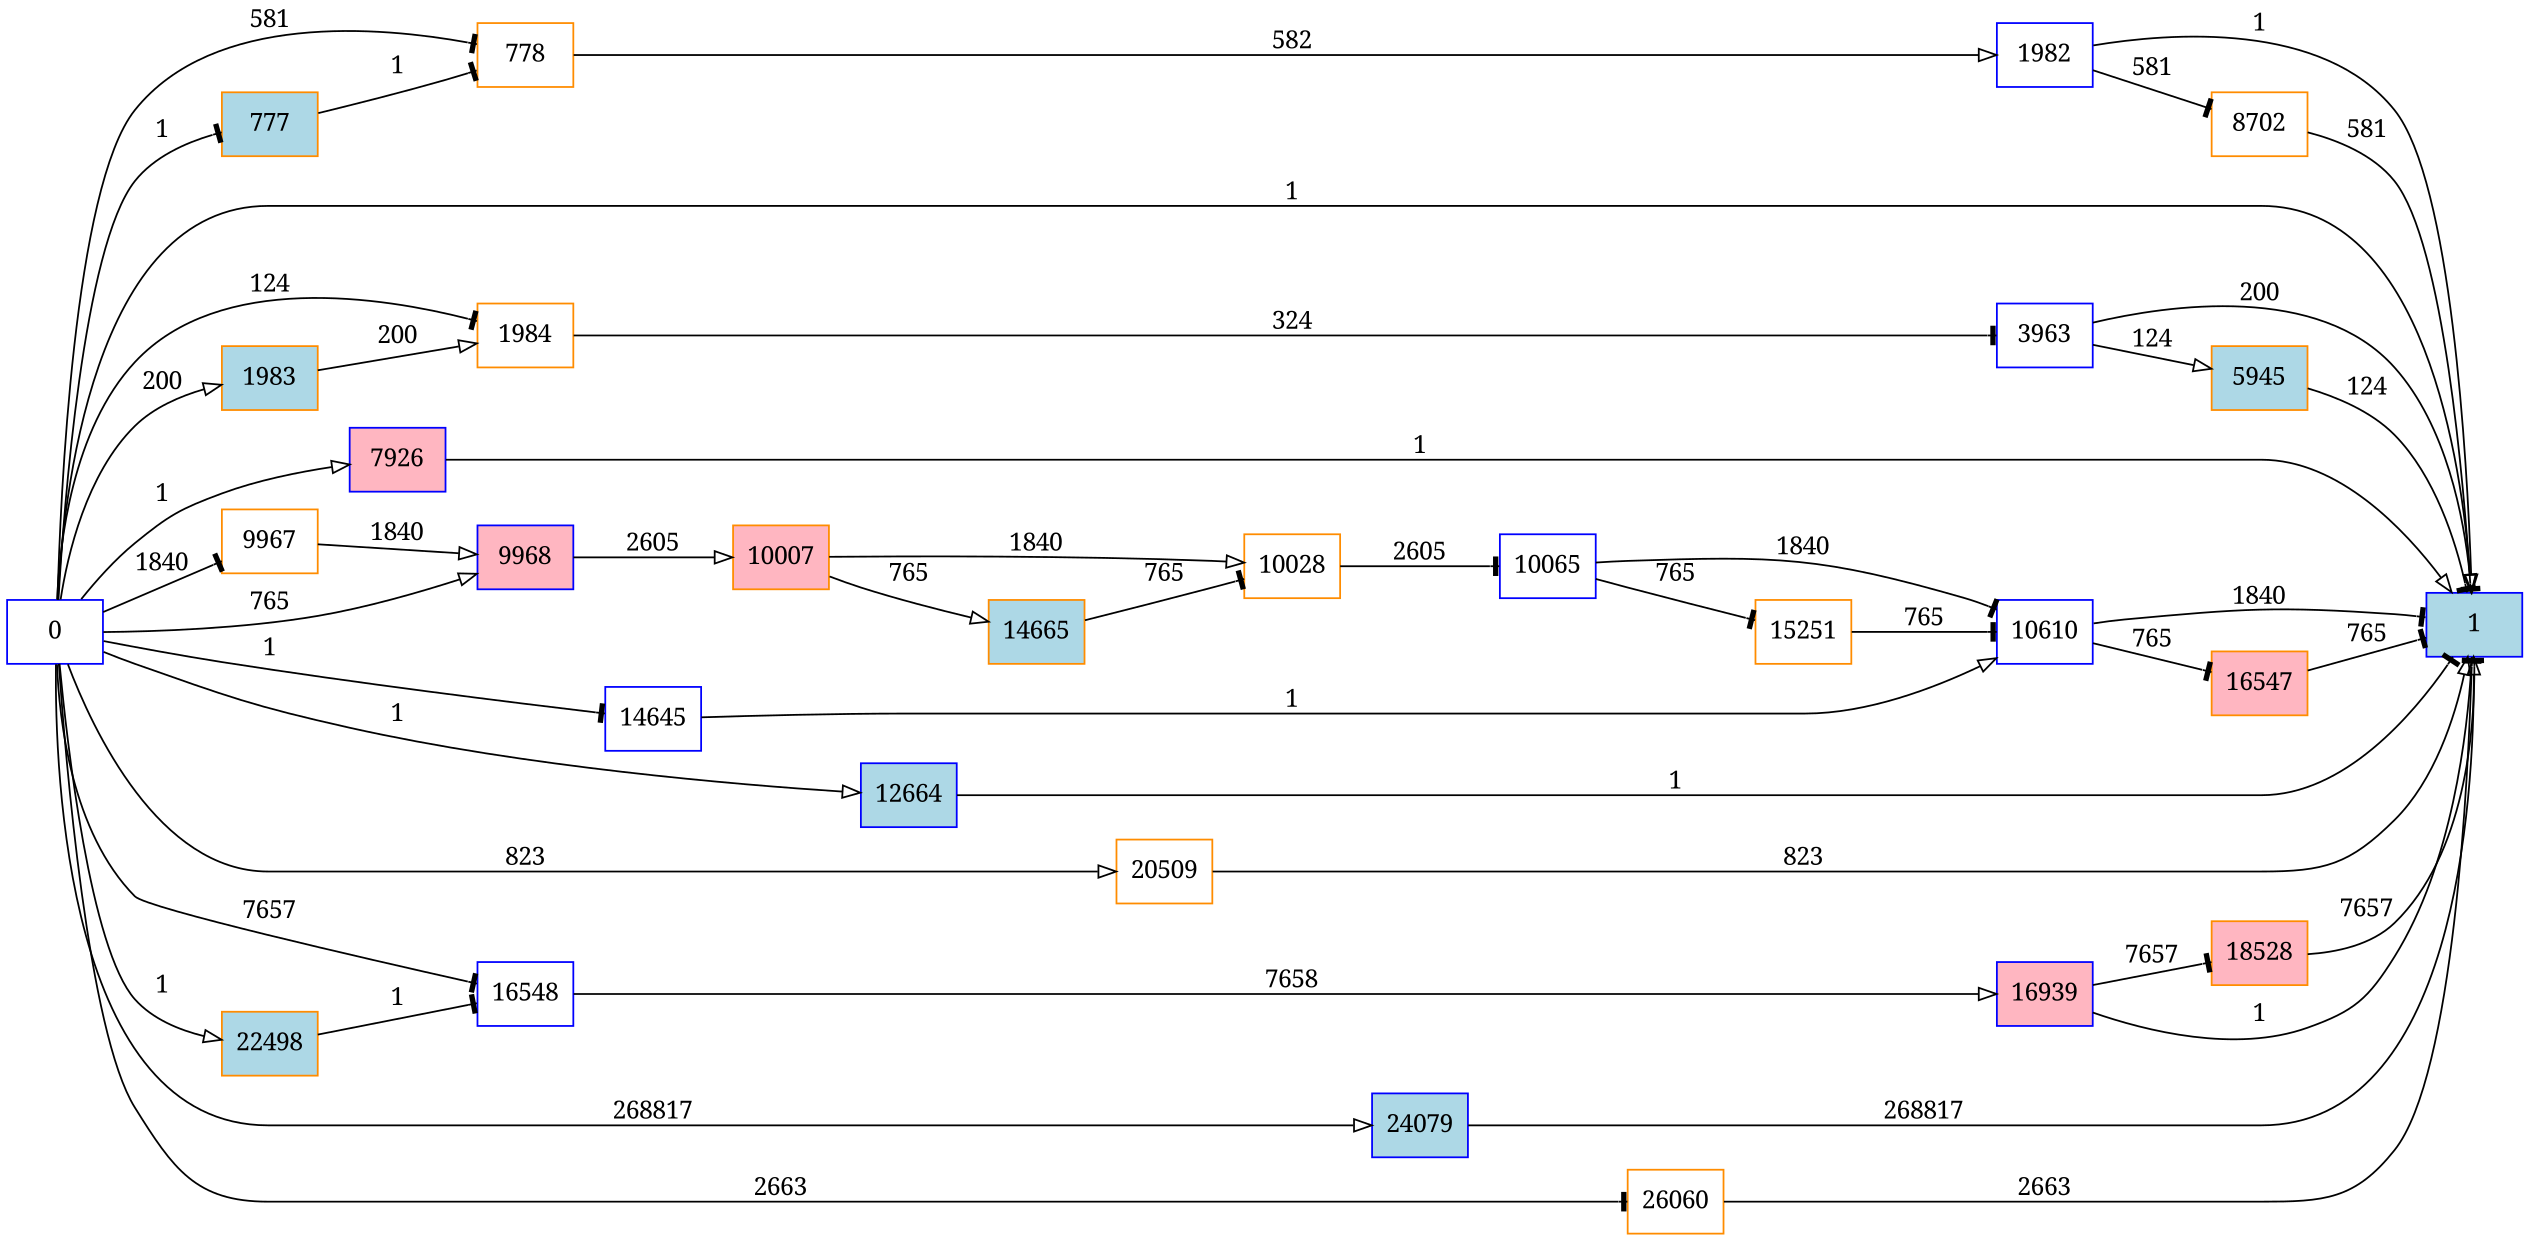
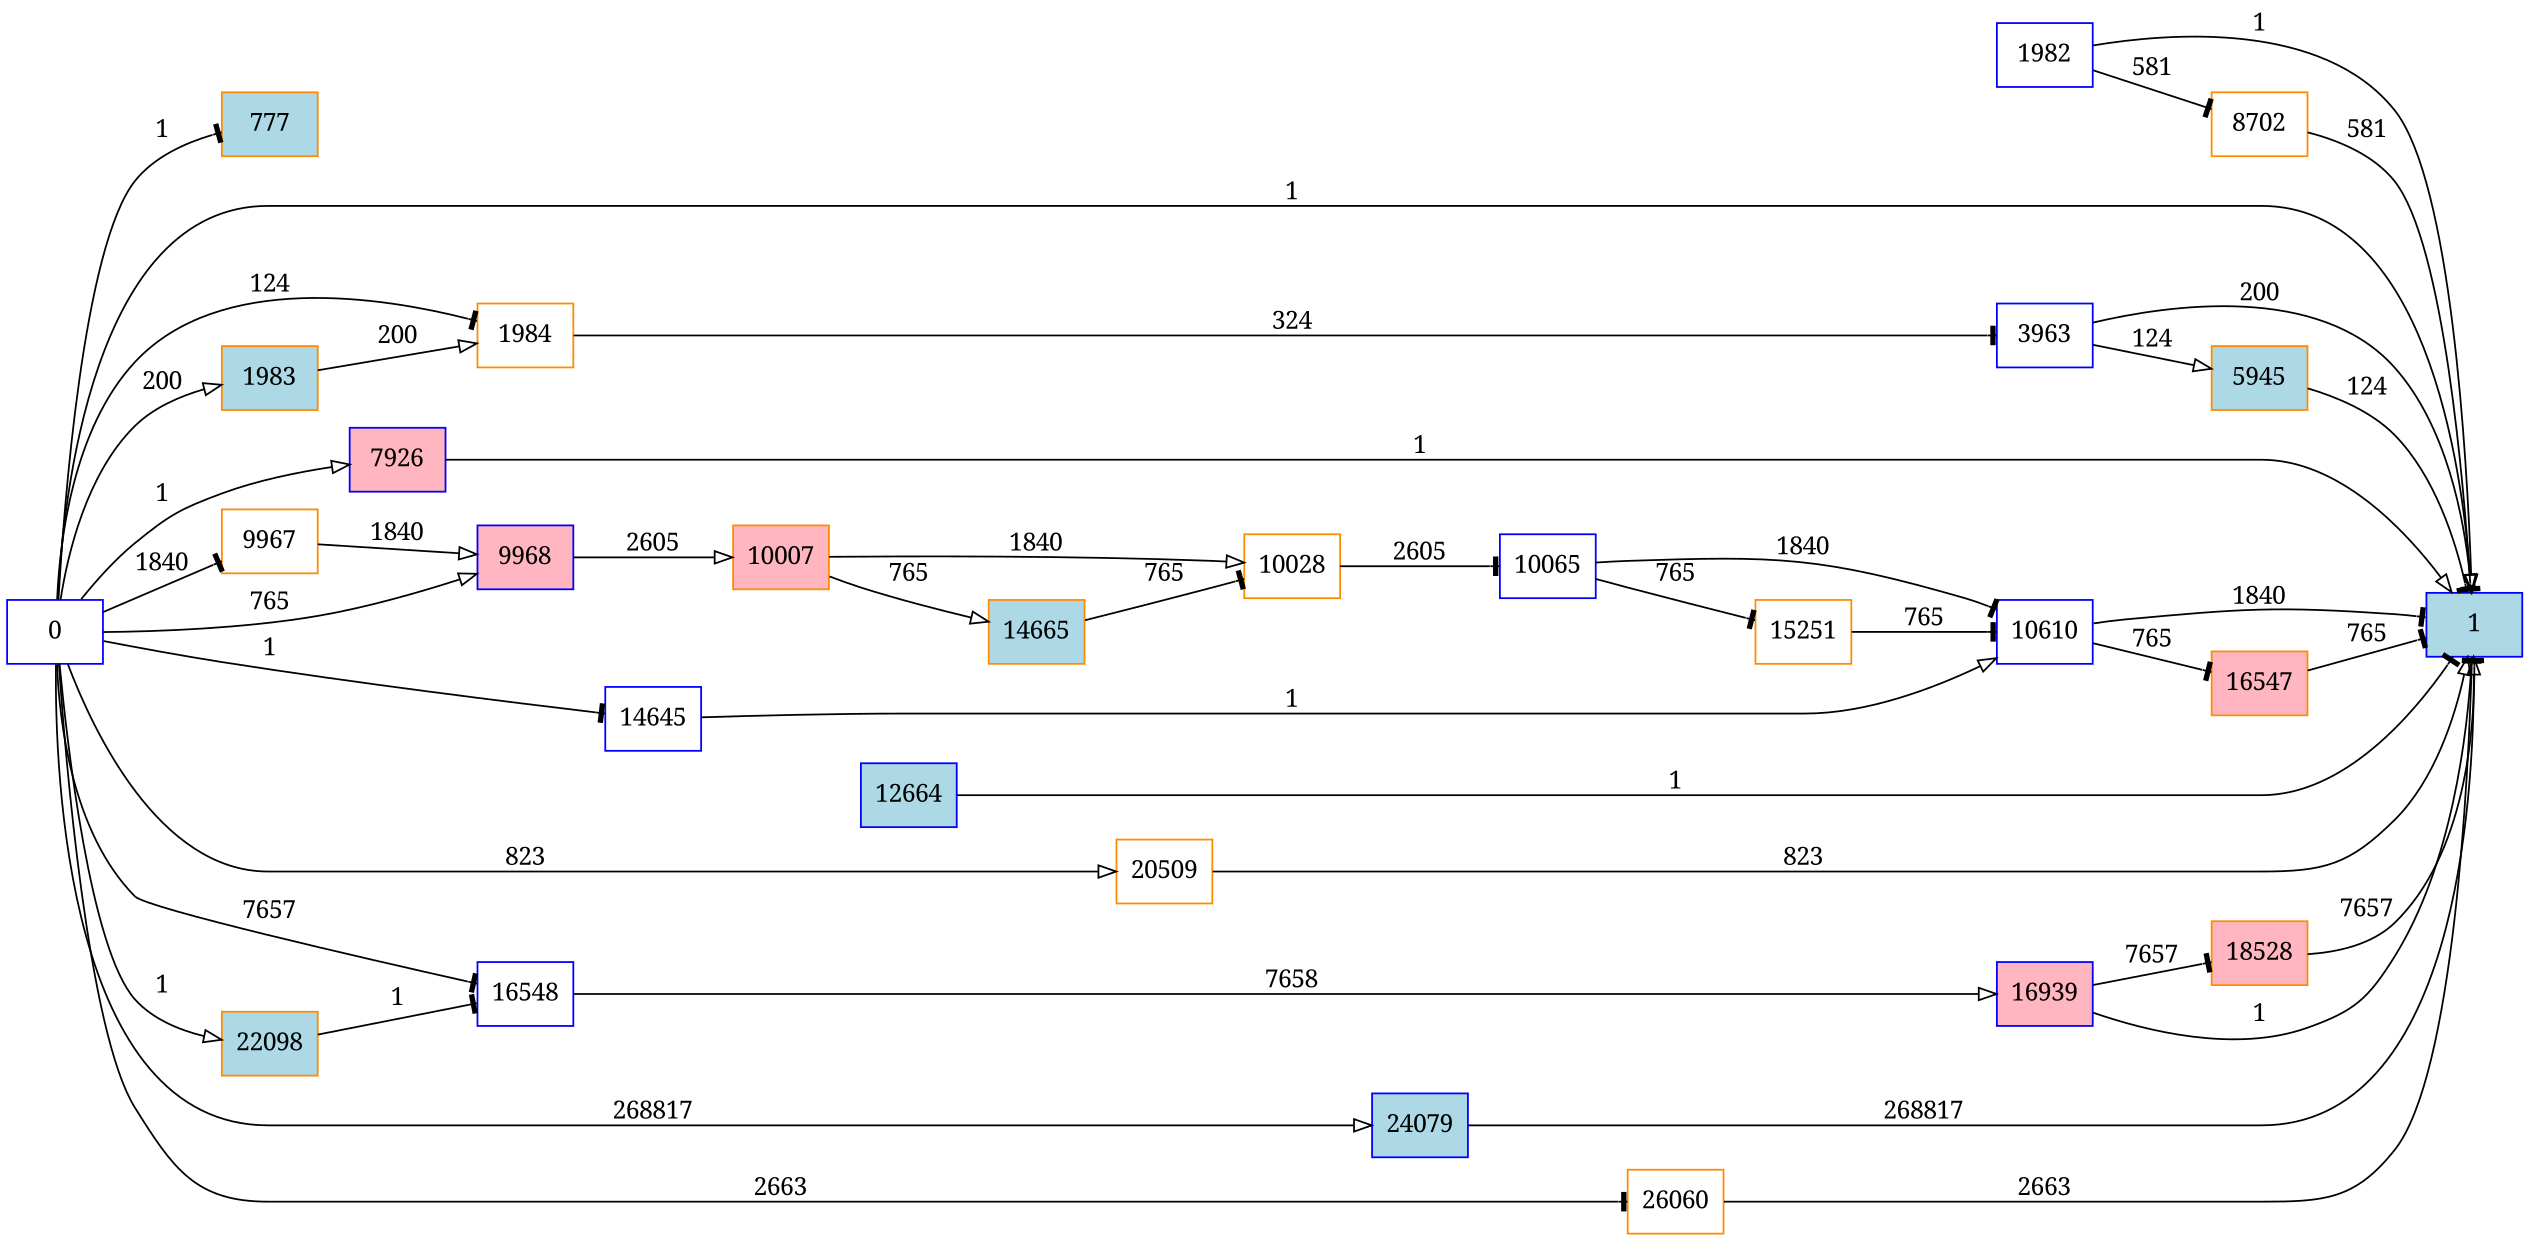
(525, 55) -> none
(467, 750) -> none
(270, 1044) -> (270, 1044)
